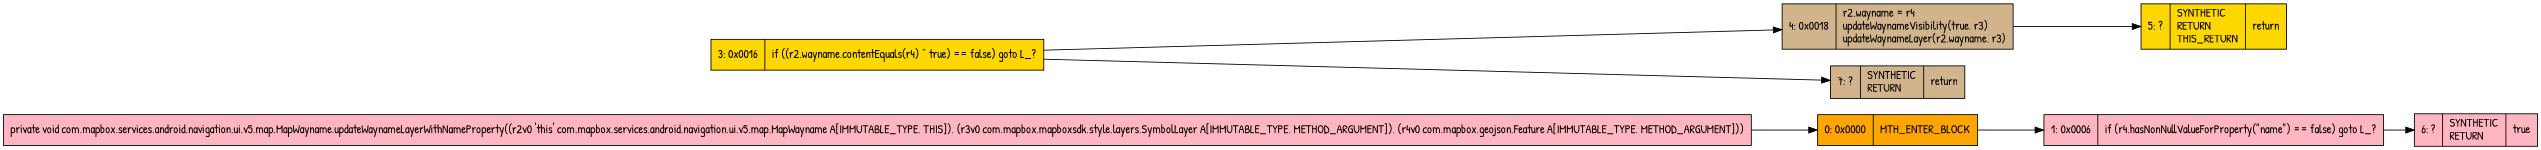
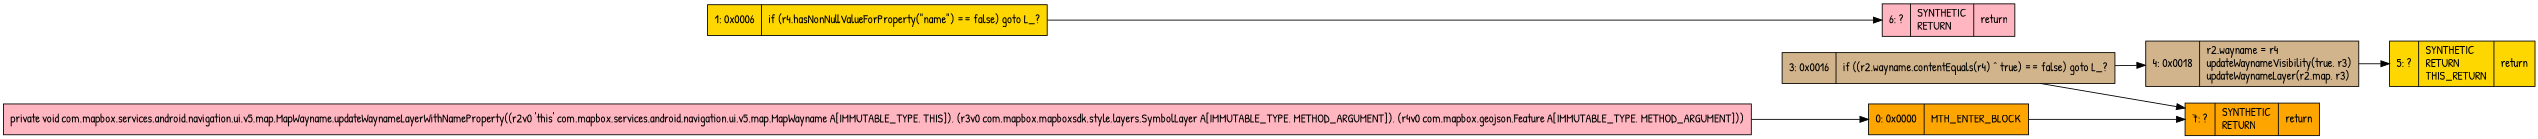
(1925, 39) -> (2278, 76)
(877, 55) -> (1949, 68)
(1898, 82) -> (2252, 119)
(2006, 130) -> (2102, 119)
(2214, 130) -> (877, 20)
(2522, 130) -> (1994, 20)
